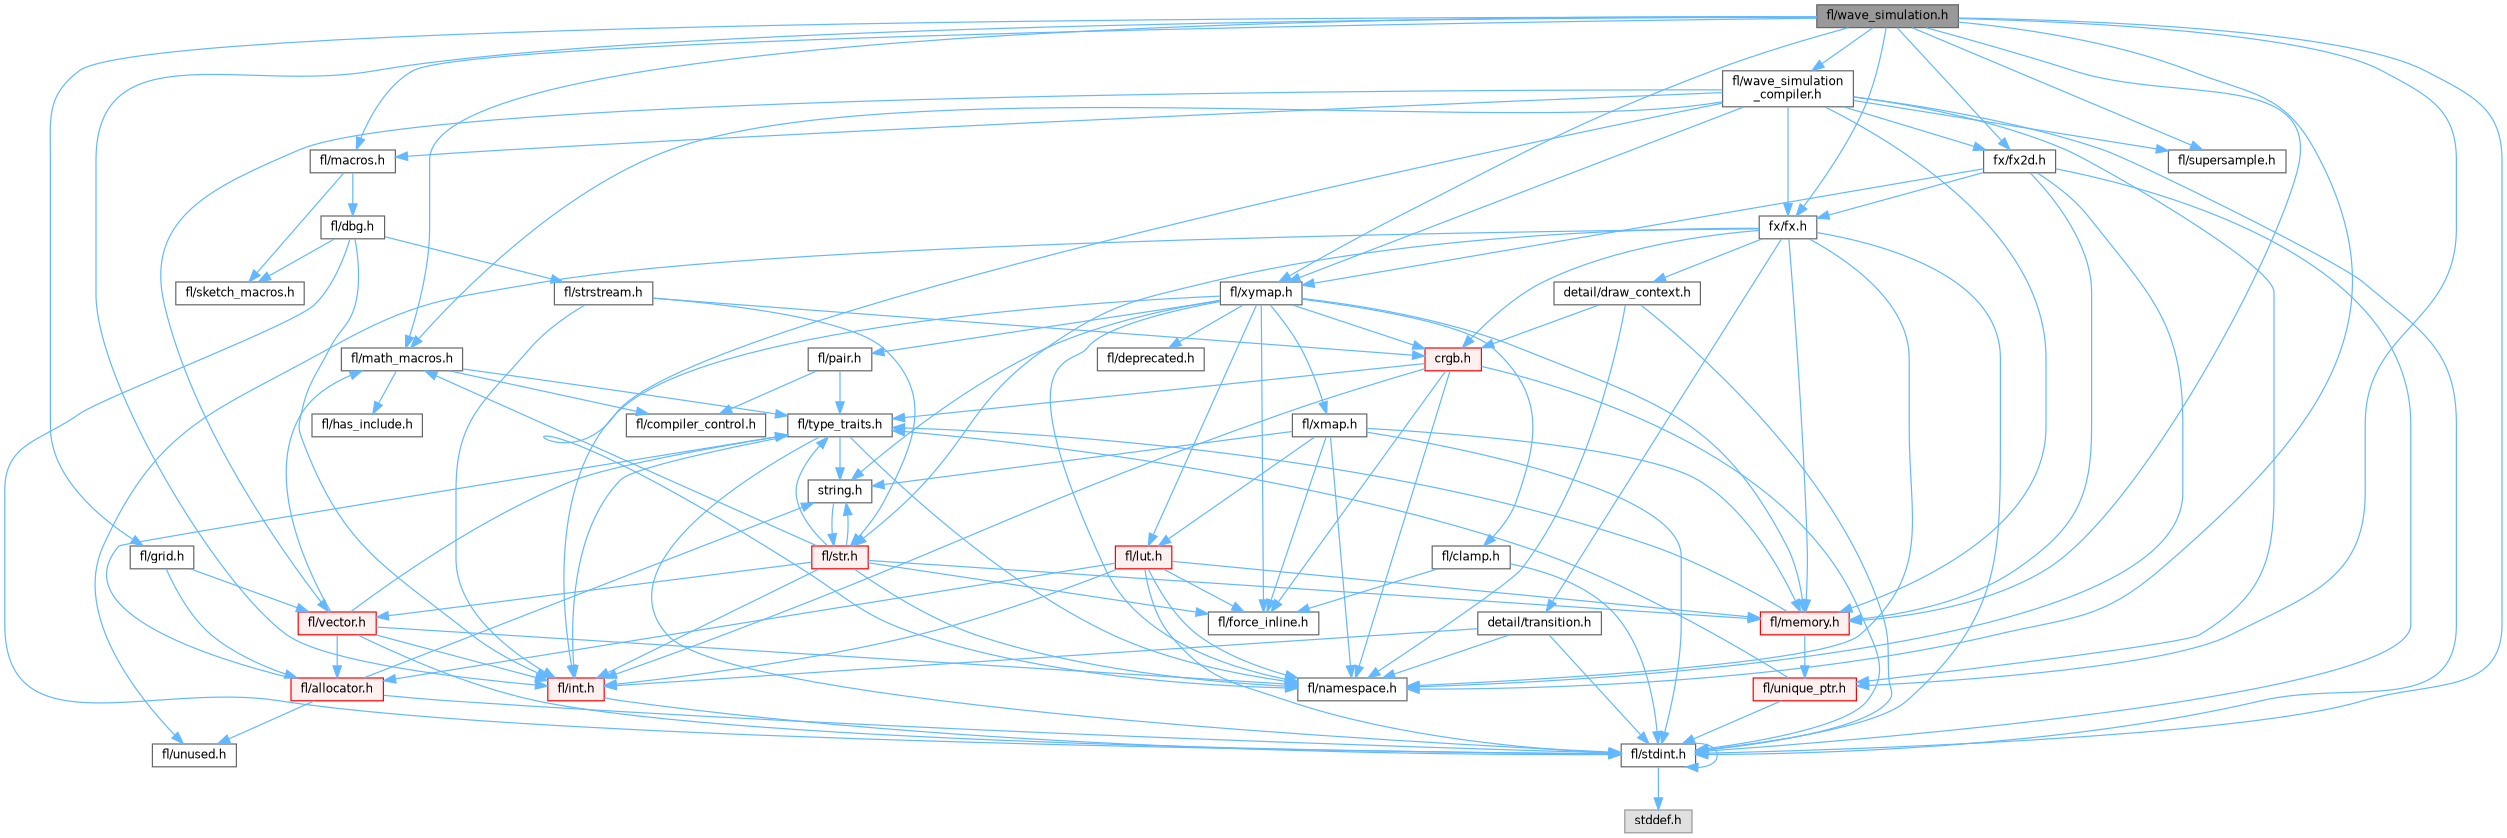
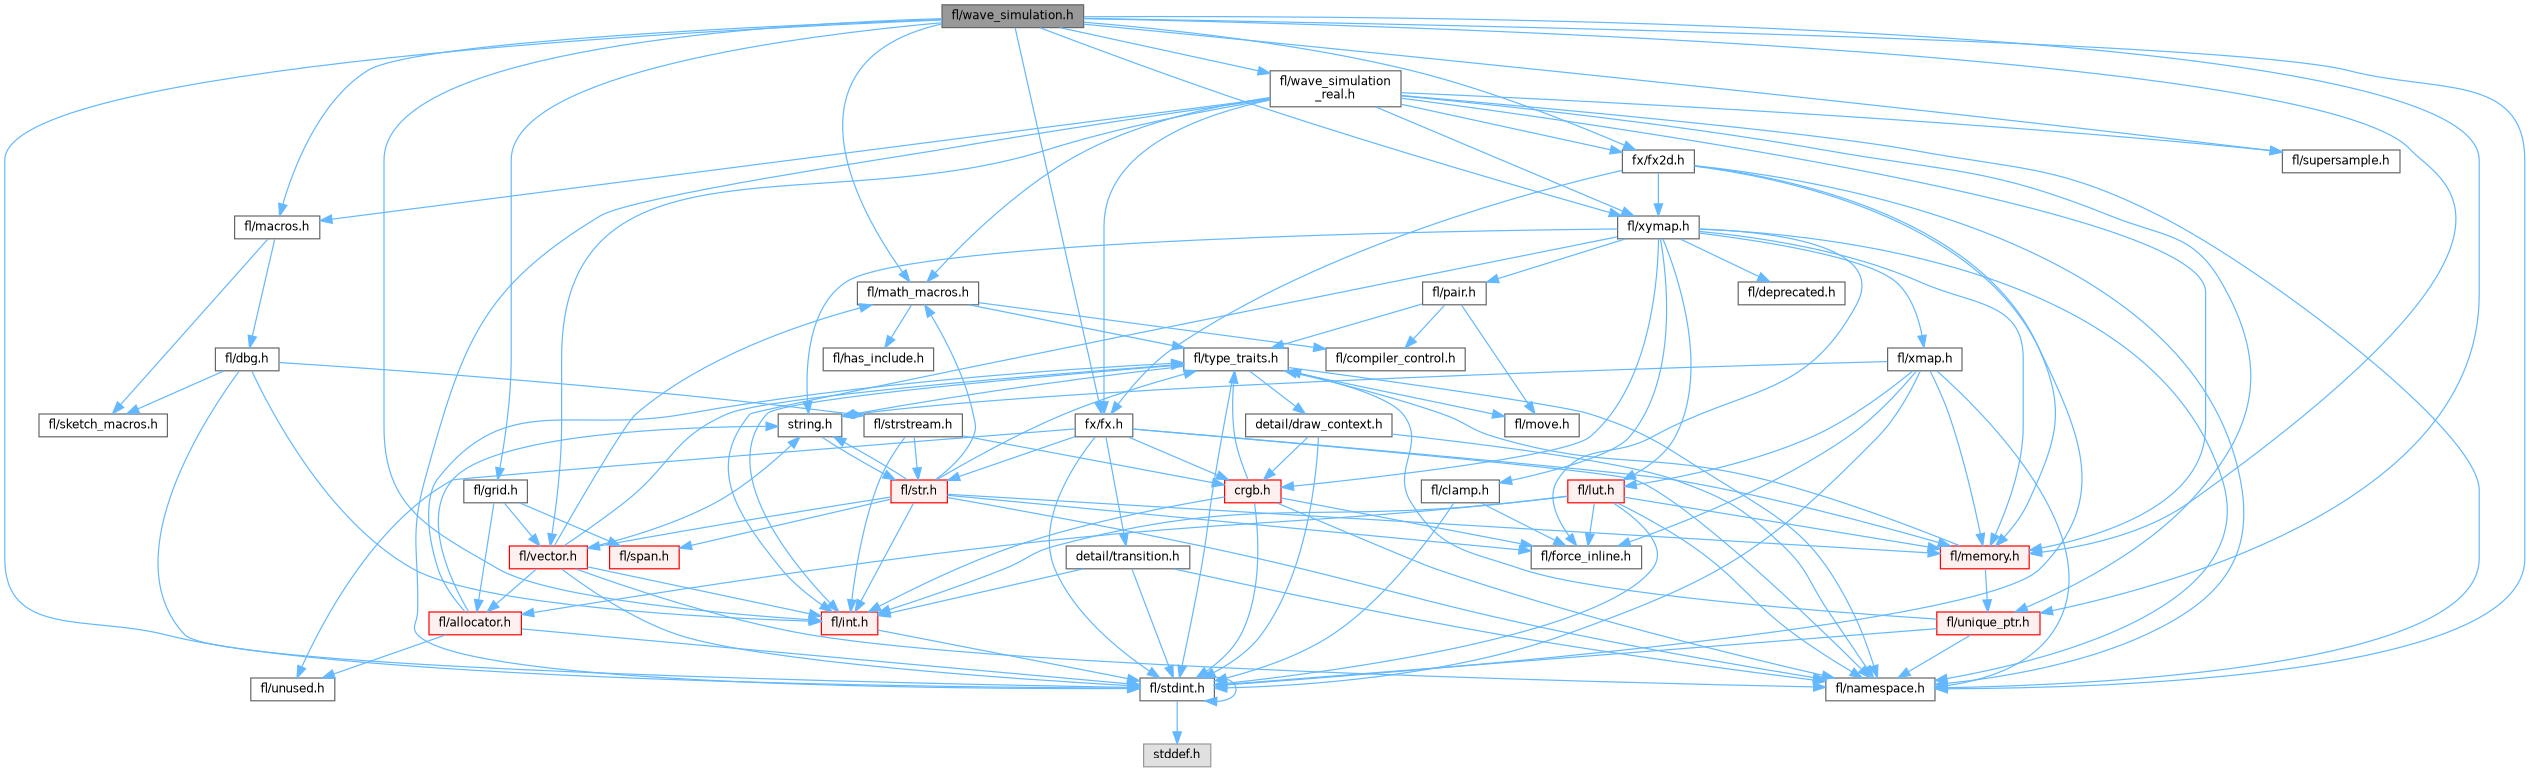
(1788, 89) -> (1336, 89)
(1713, 258) -> (1276, 391)
none -> (1542, 425)
none -> (697, 512)
none -> (644, 557)
none -> (1940, 653)
